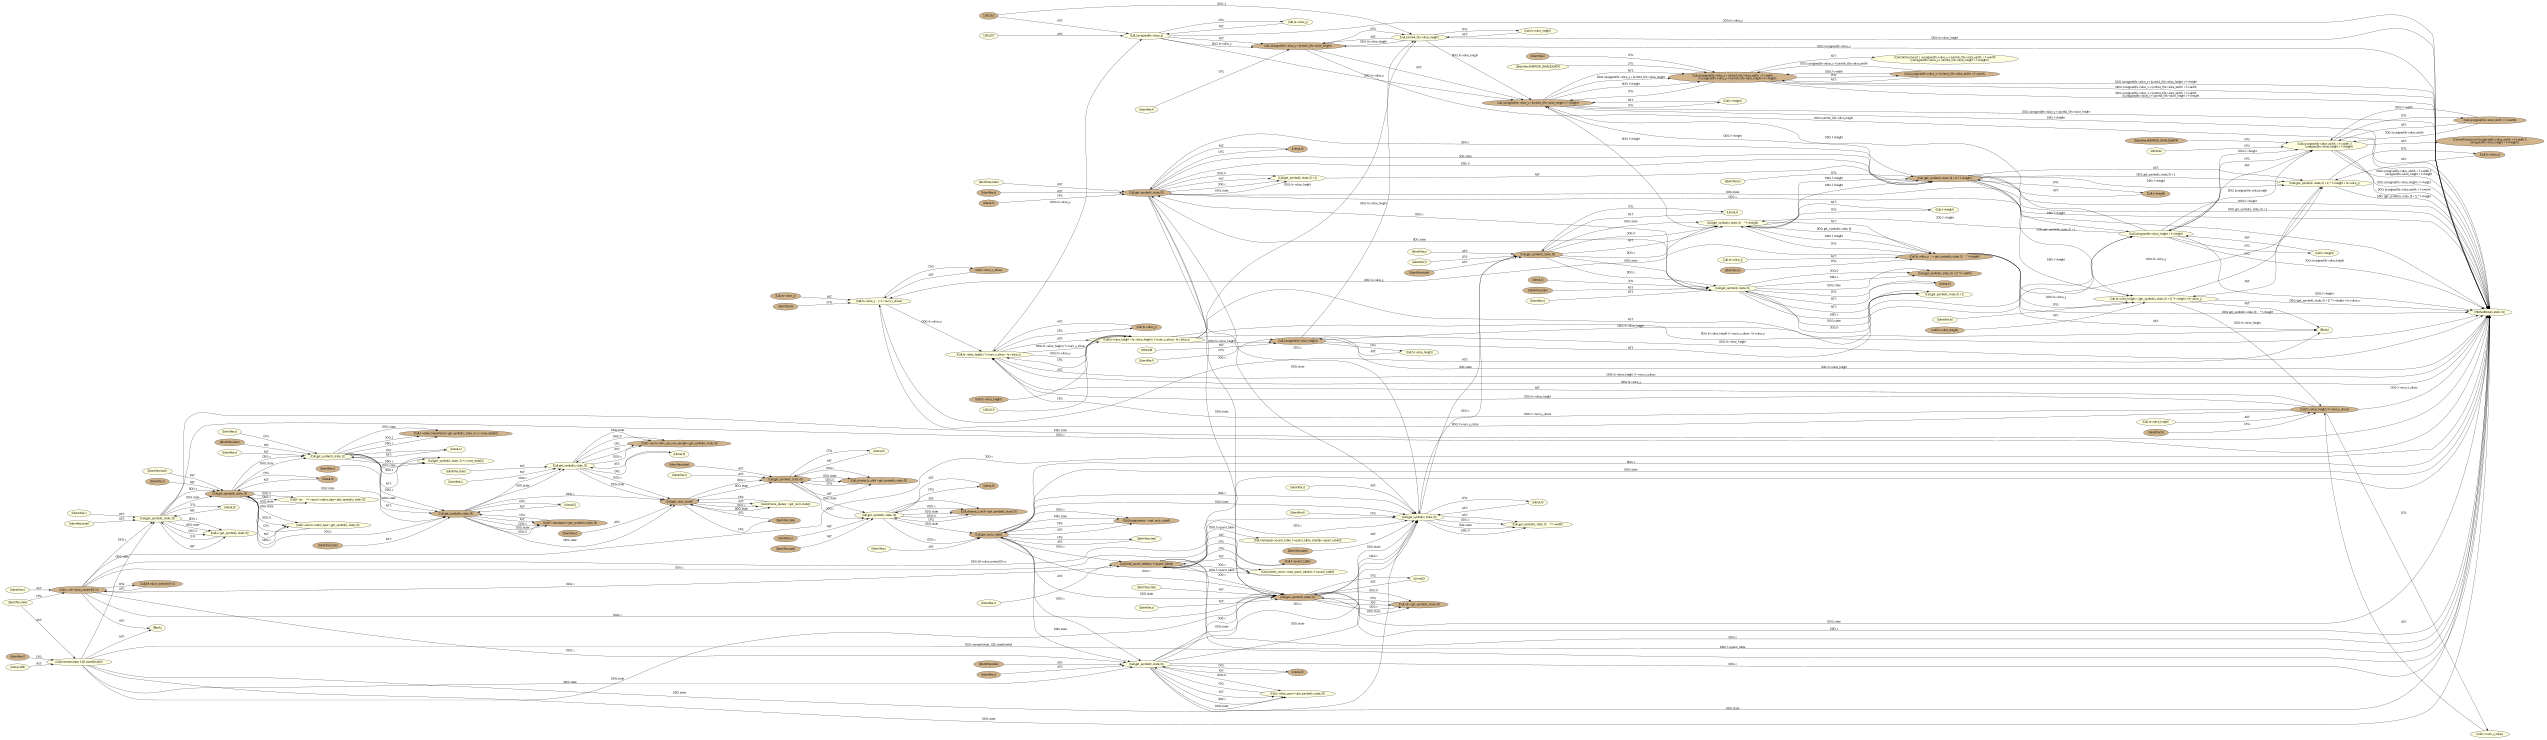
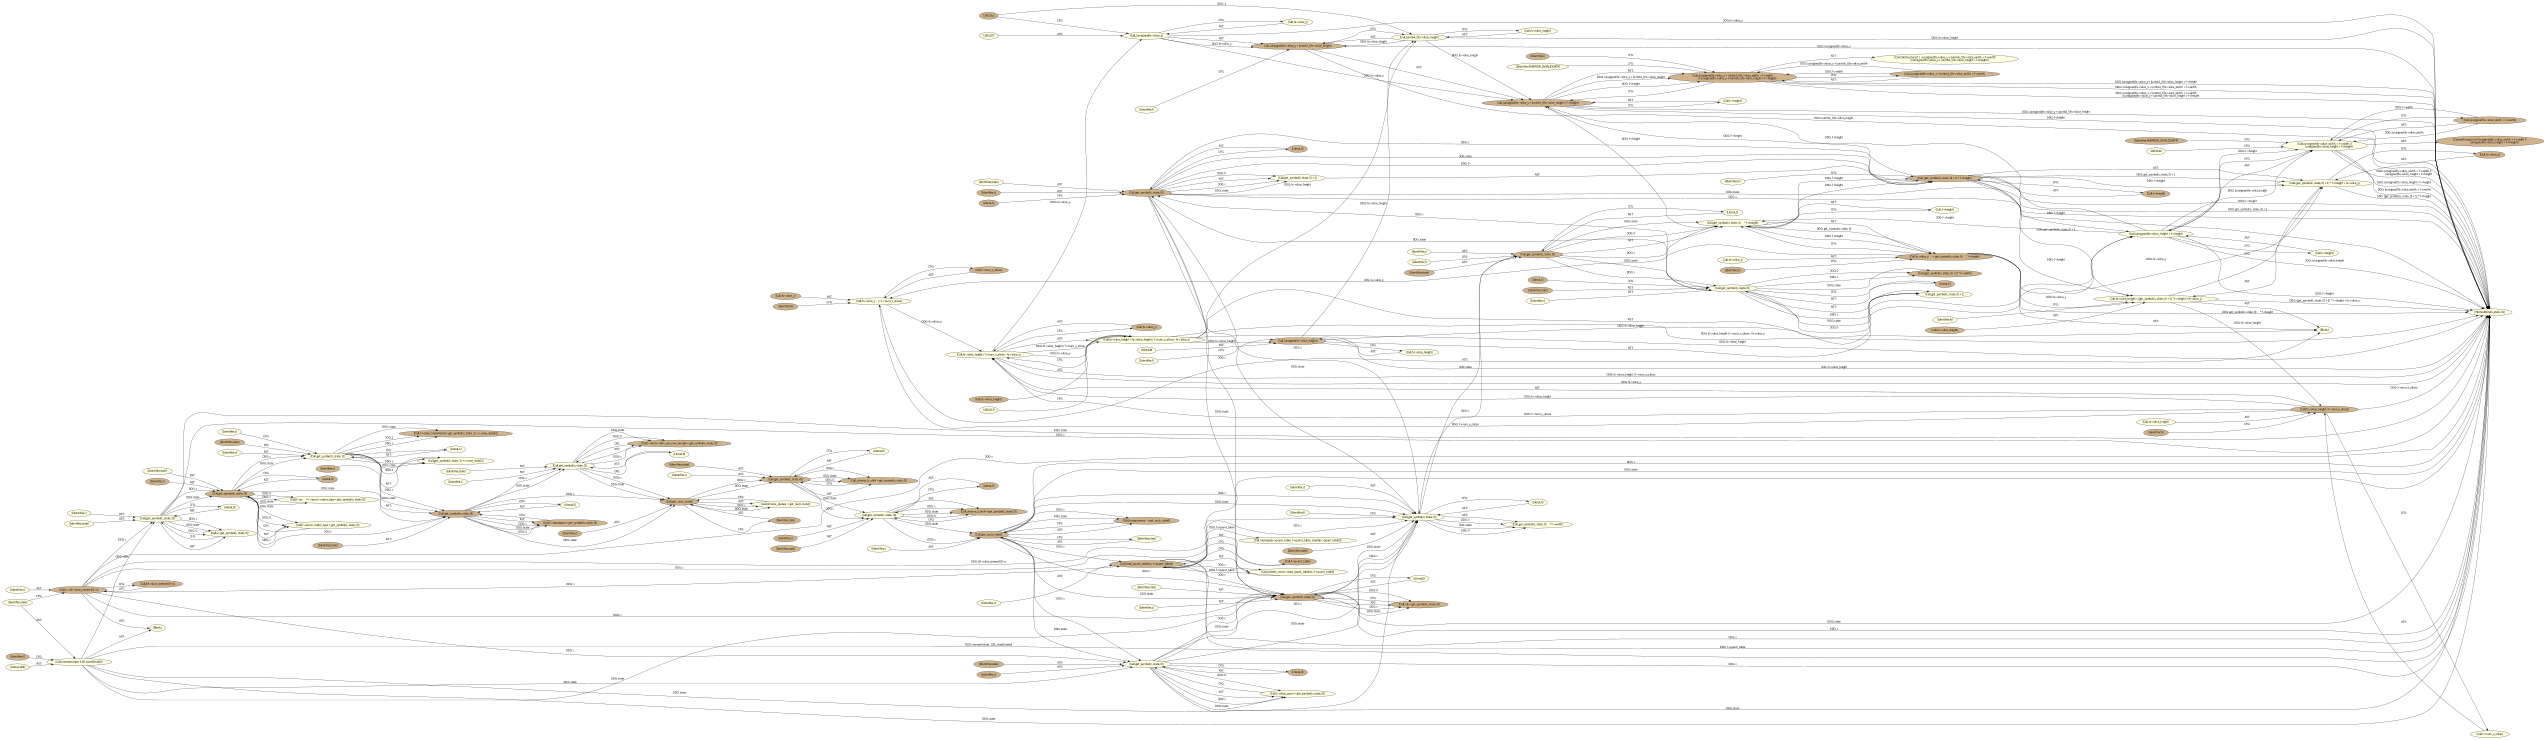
(1060, 21) -> (1060, 21)
